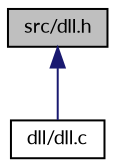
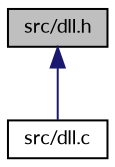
(58, 139) -> (58, 139)
